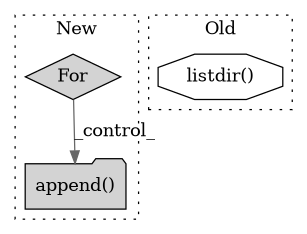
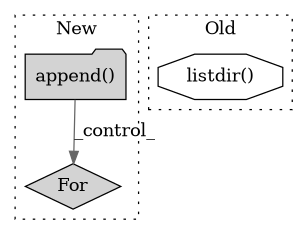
(74, 125) -> (74, 125)
